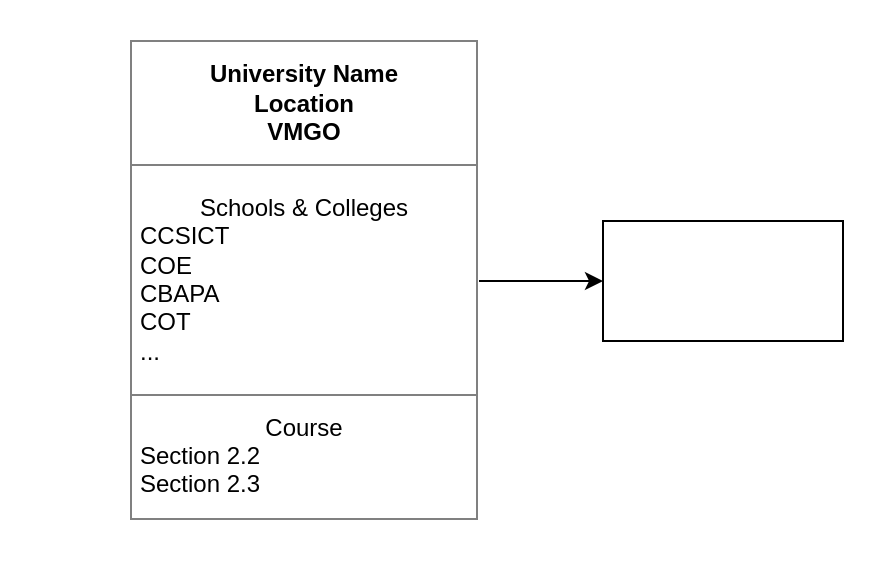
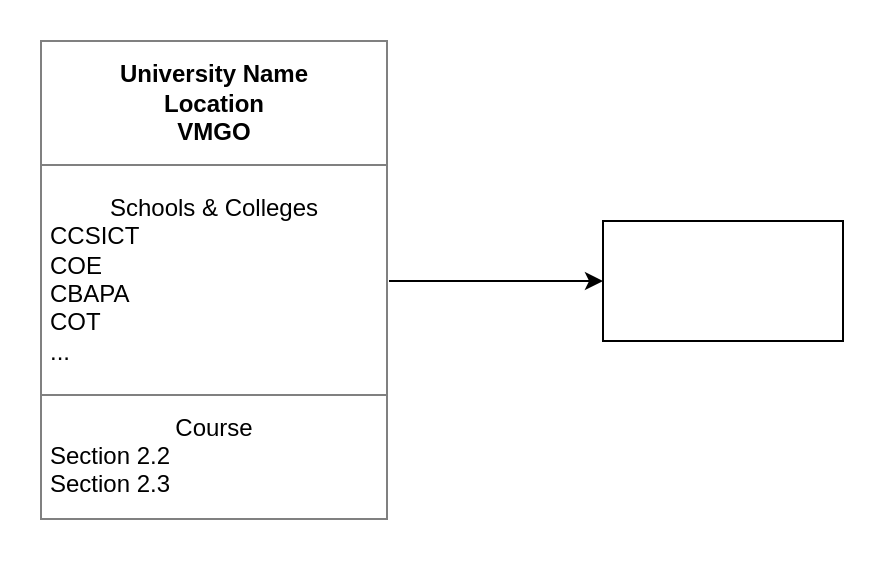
(305, 281) -> (215, 281)
